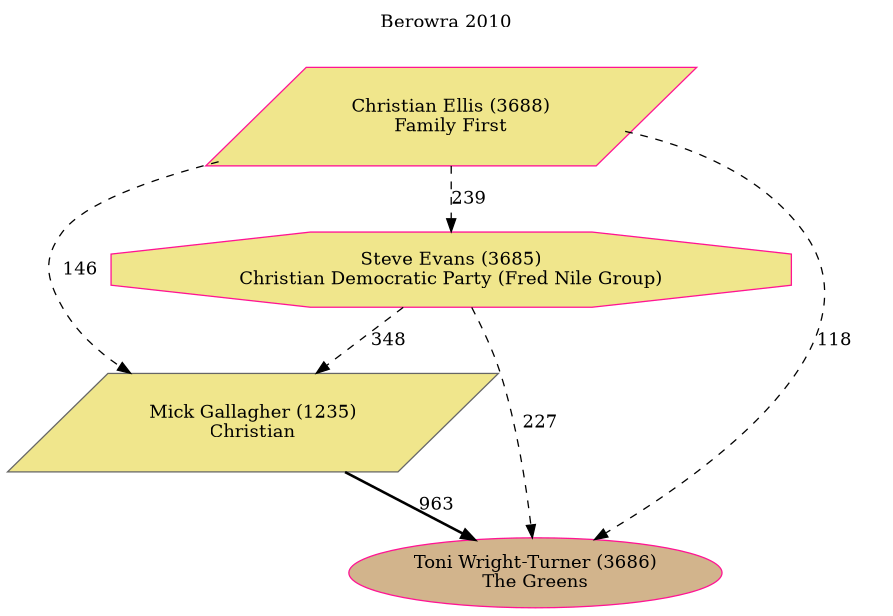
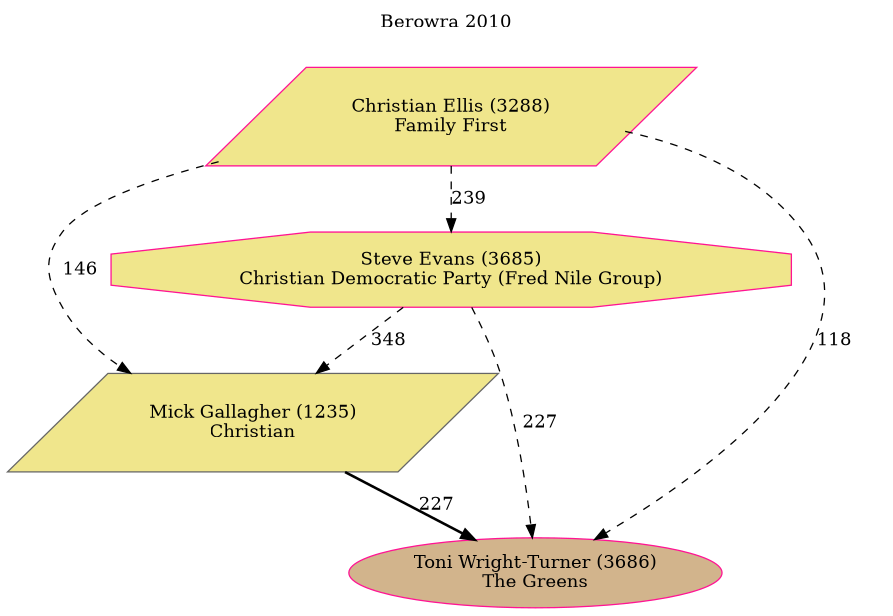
(451, 117) -> (451, 117)
(437, 505) -> (437, 505)
